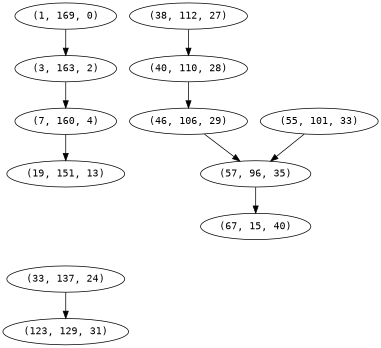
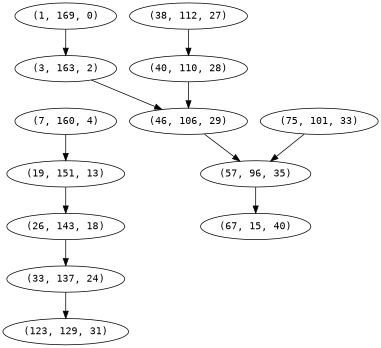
(66, 91) -> (123, 93)
(319, 121) -> (319, 121)
none -> (66, 226)
